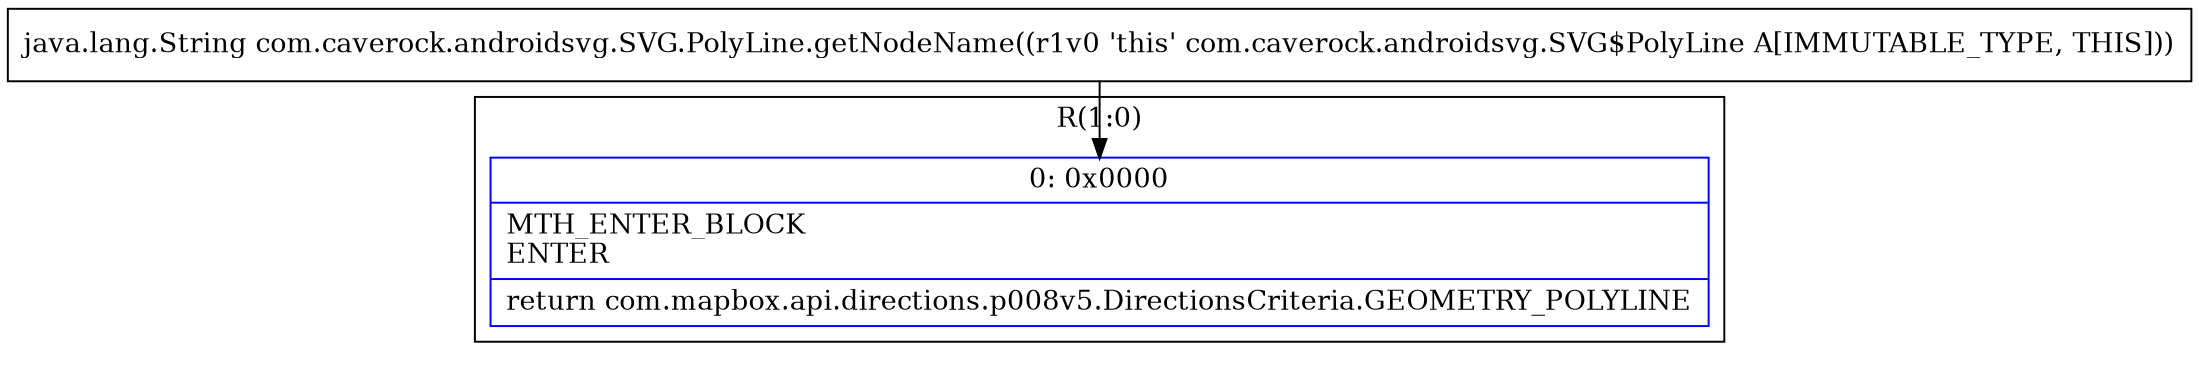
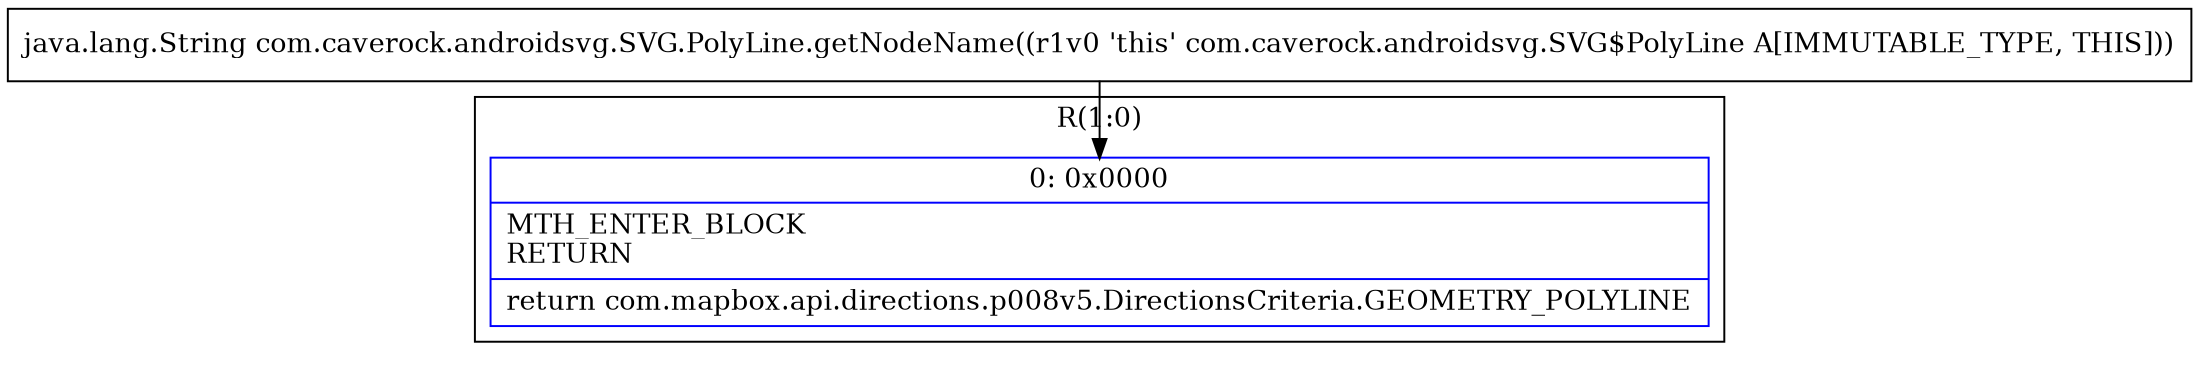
(558, 255) -> (570, 255)
